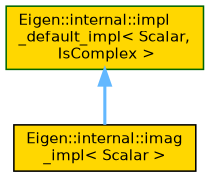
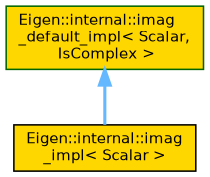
(105, 38) -> (105, 38)
